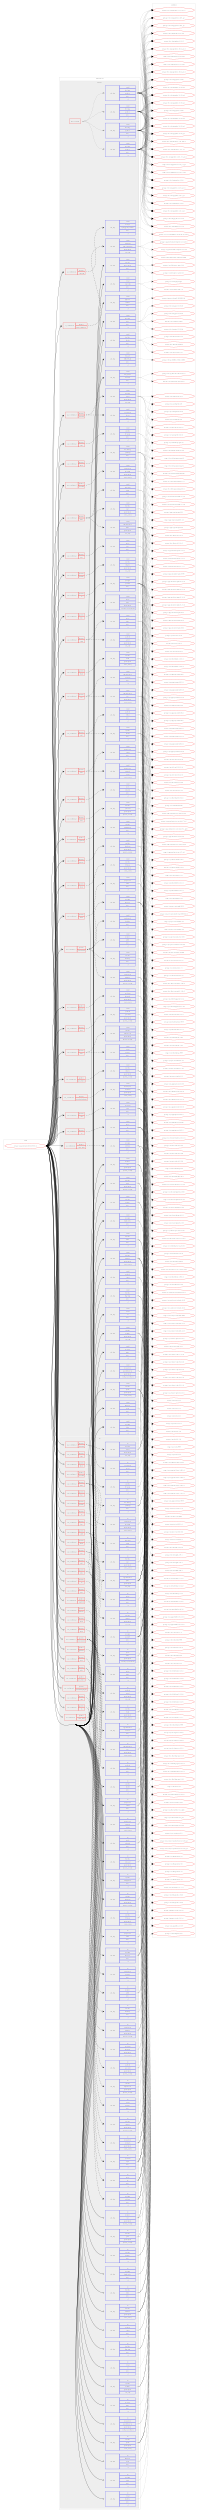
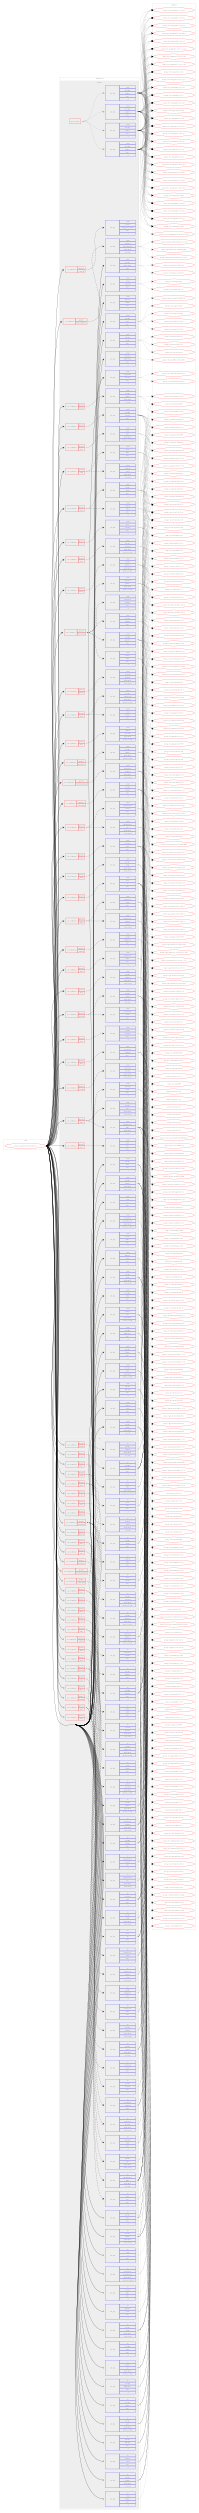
(174, 1879) -> none
